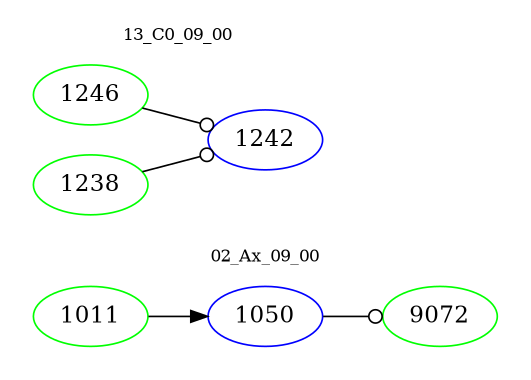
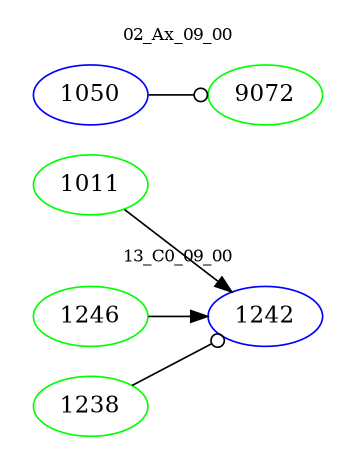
(171, 116) -> (170, 316)
(170, 316) -> (181, 253)
